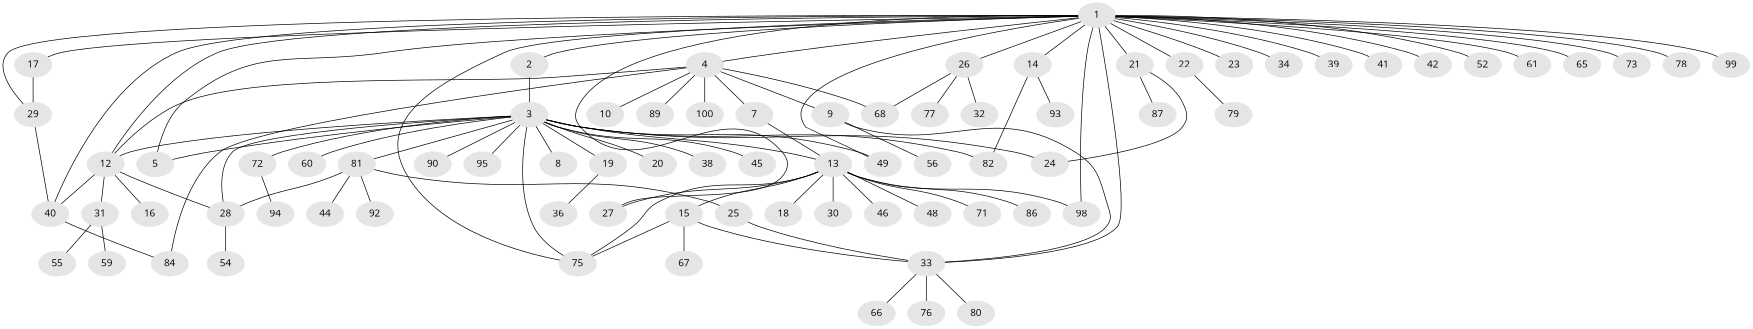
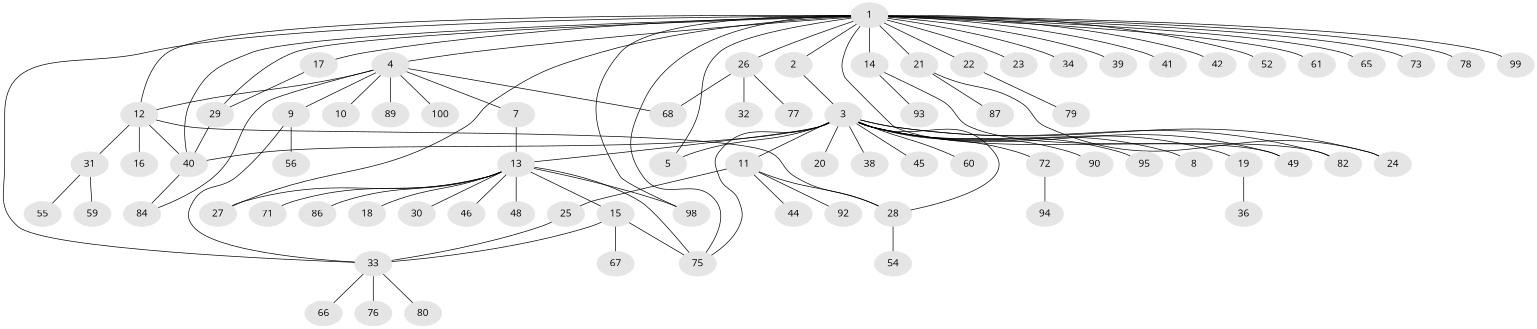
(255, 134) -> (534, 146)
(357, 164) -> (744, 164)
